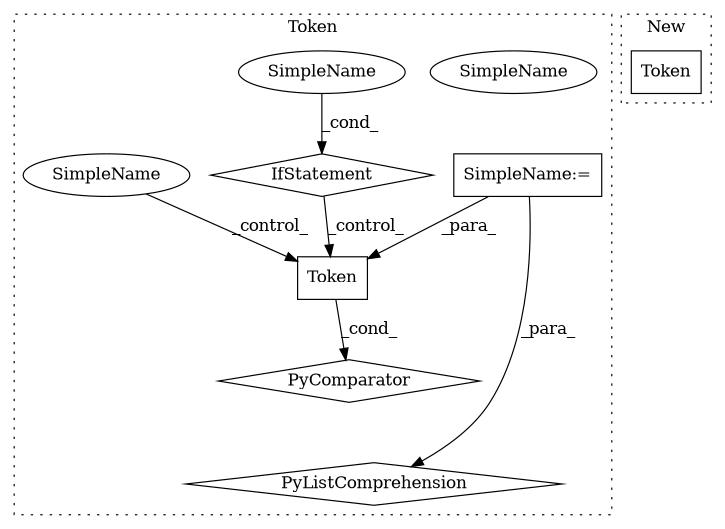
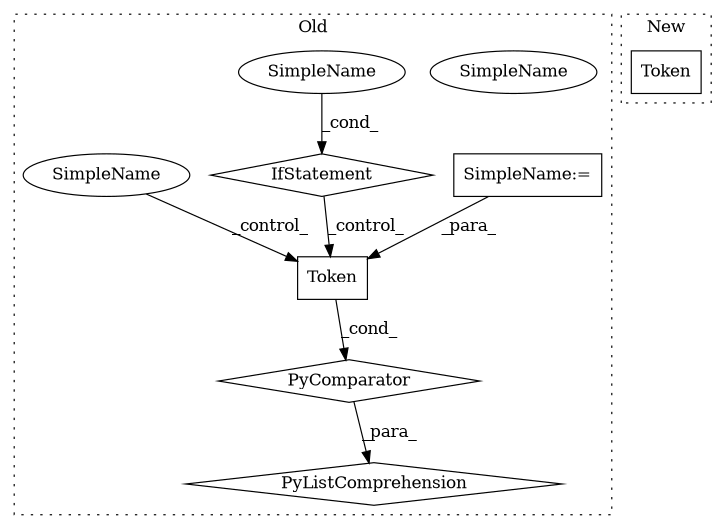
(313, 28) -> (313, 28)
(514, 347) -> (360, 427)
